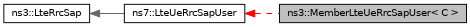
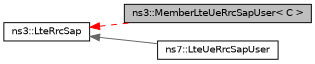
(267, 13) -> (116, 24)
